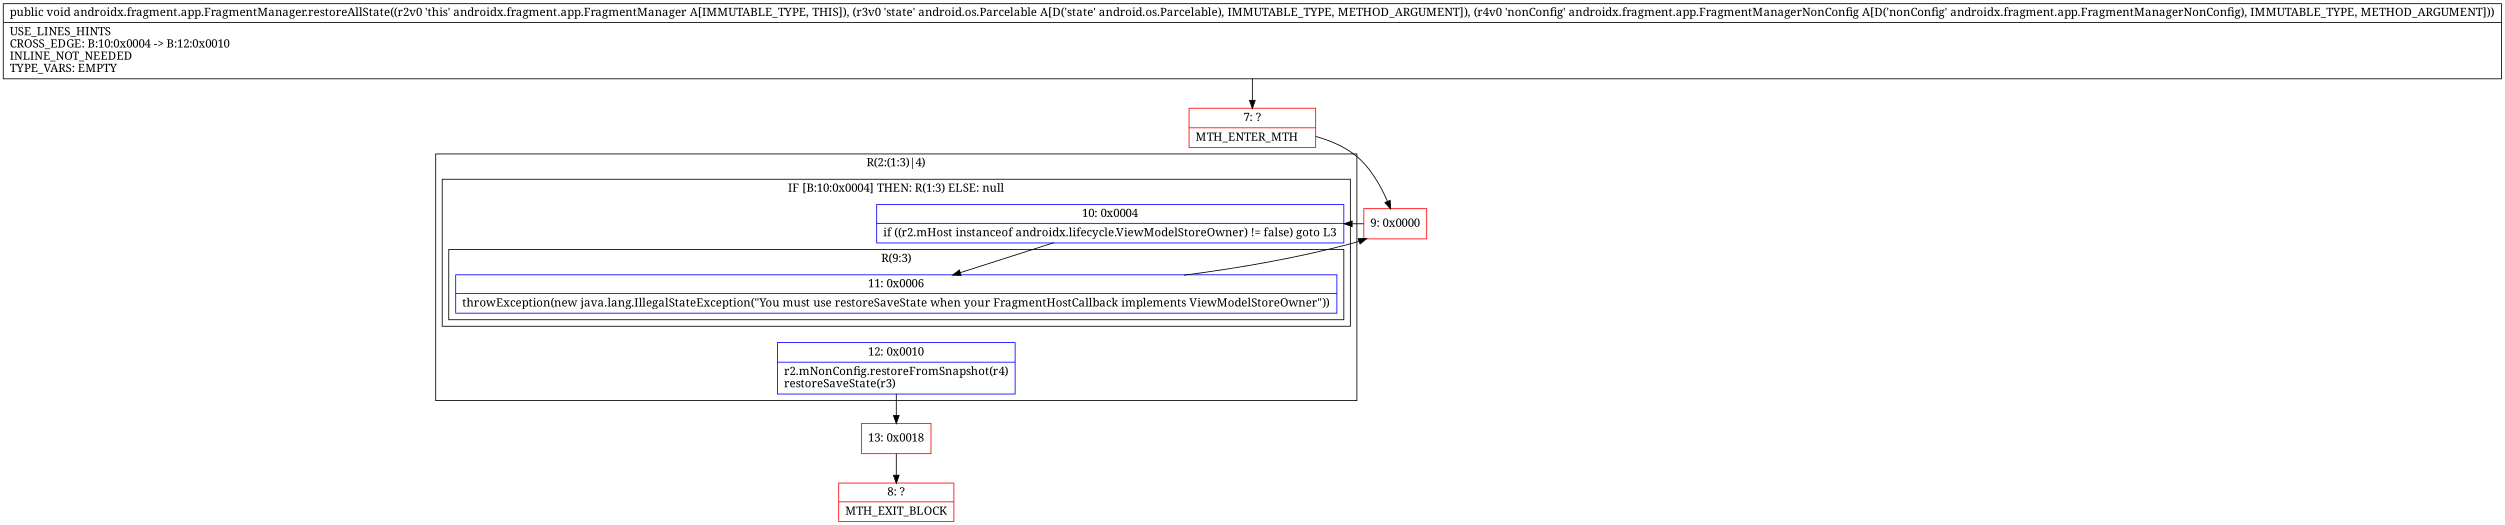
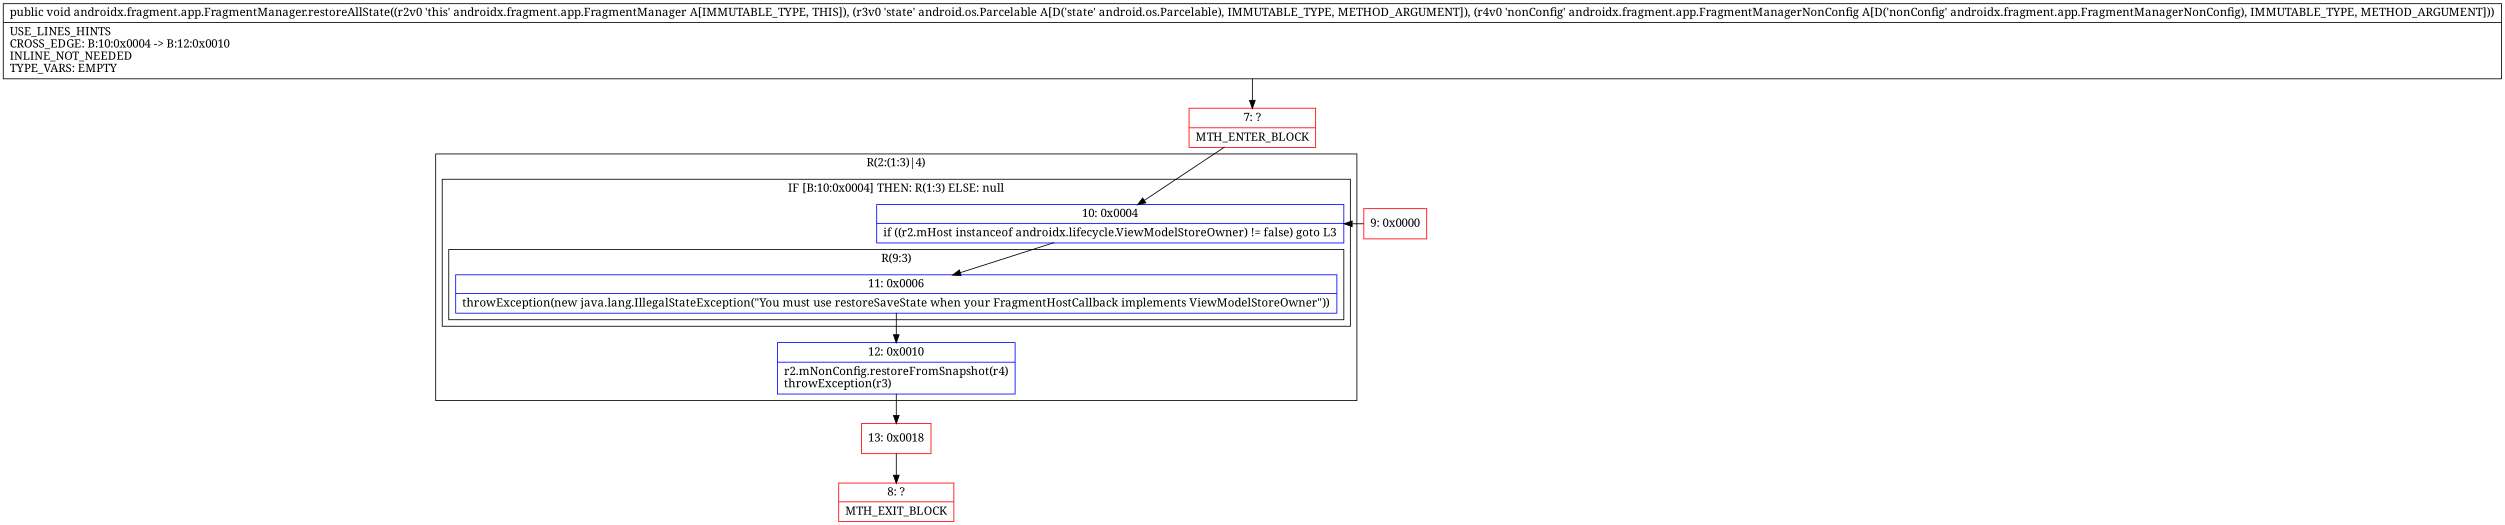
(1247, 137) -> (1252, 137)
(1362, 161) -> (1185, 174)
(1272, 261) -> (896, 324)
(840, 384) -> (838, 384)
